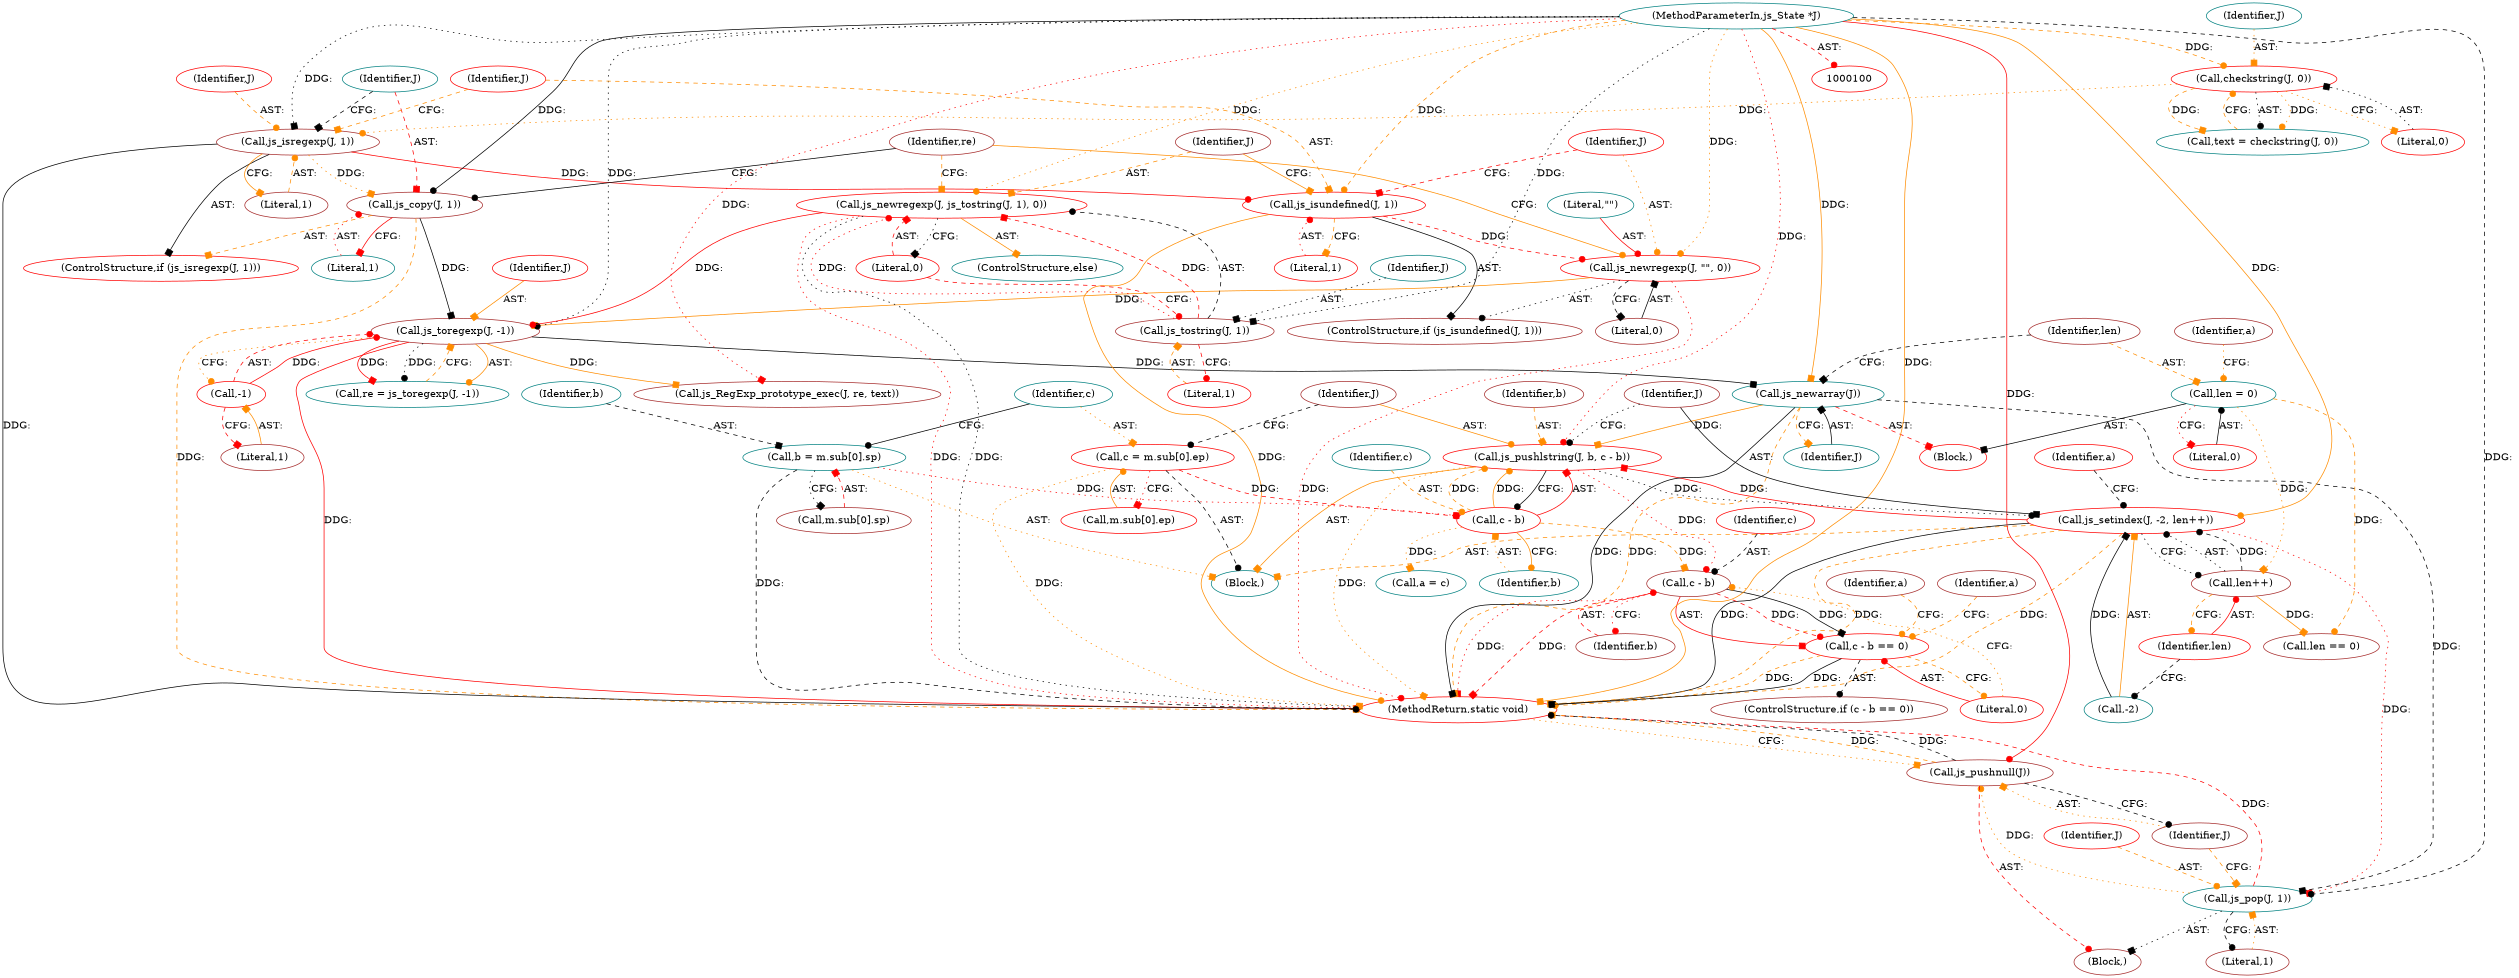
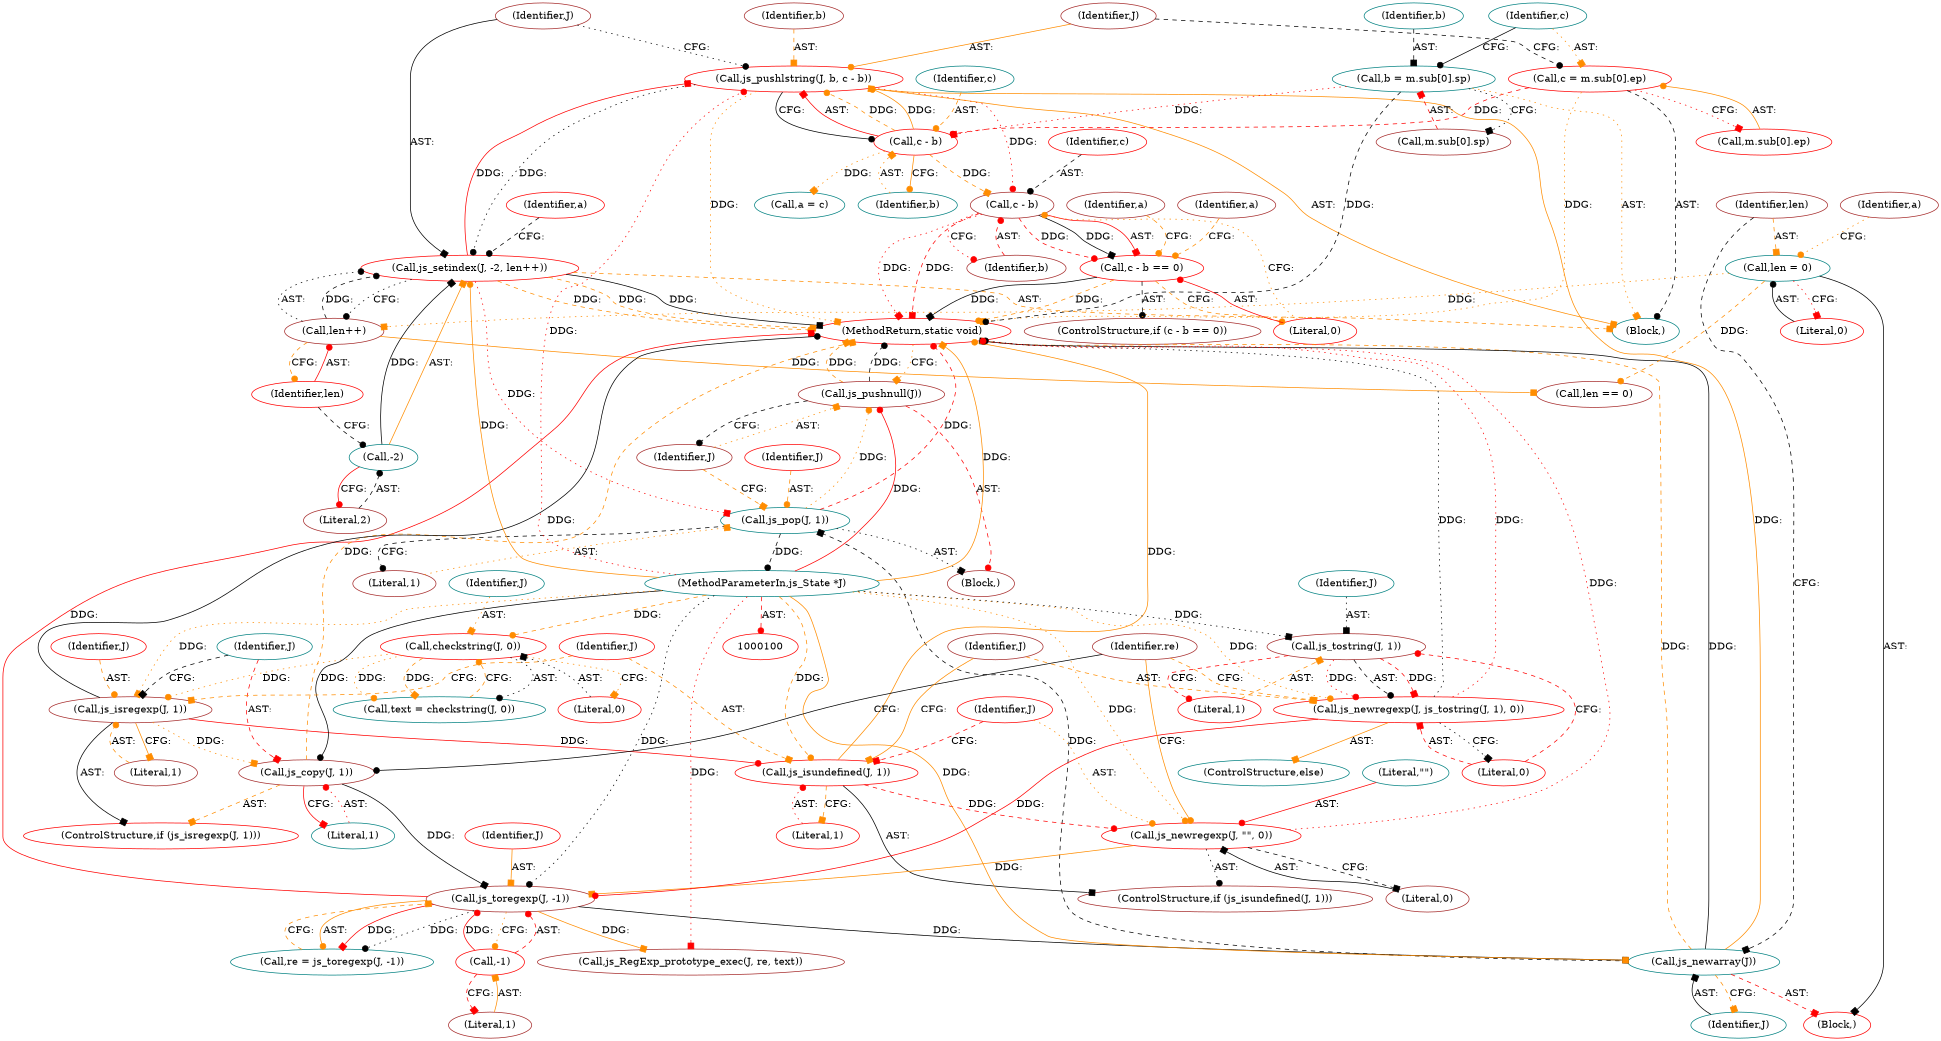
(580, 41) -> (387, 620)
(2485, 220) -> (775, 549)
none -> (345, 521)
